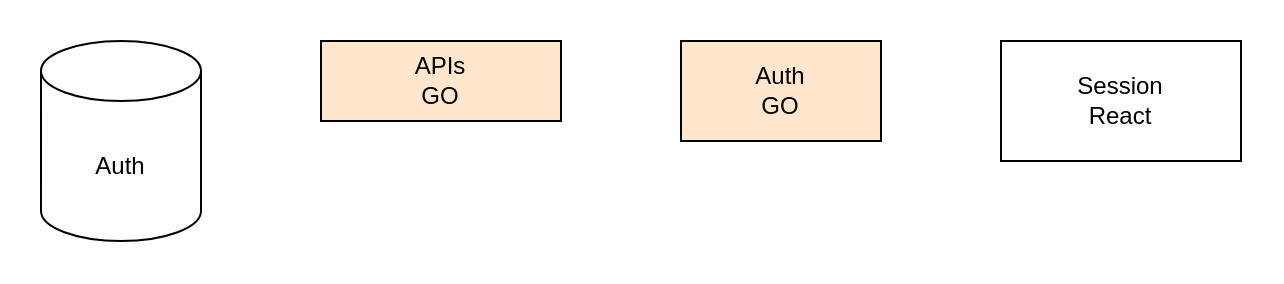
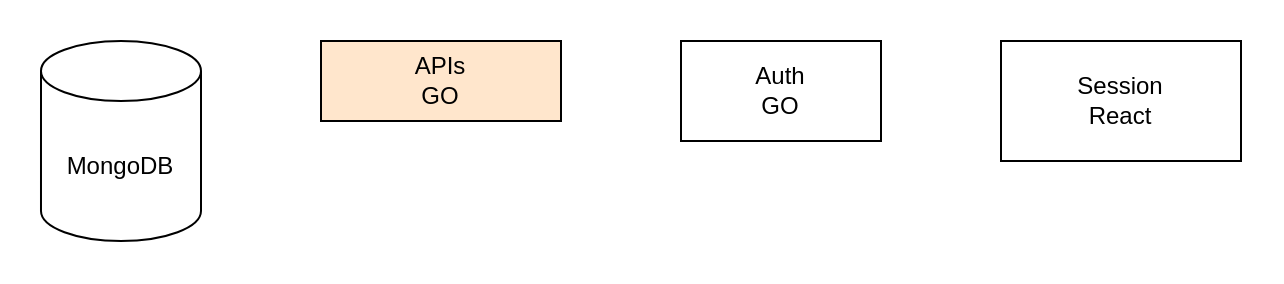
(781, 91) -> (781, 91)
(121, 167) -> (121, 167)
